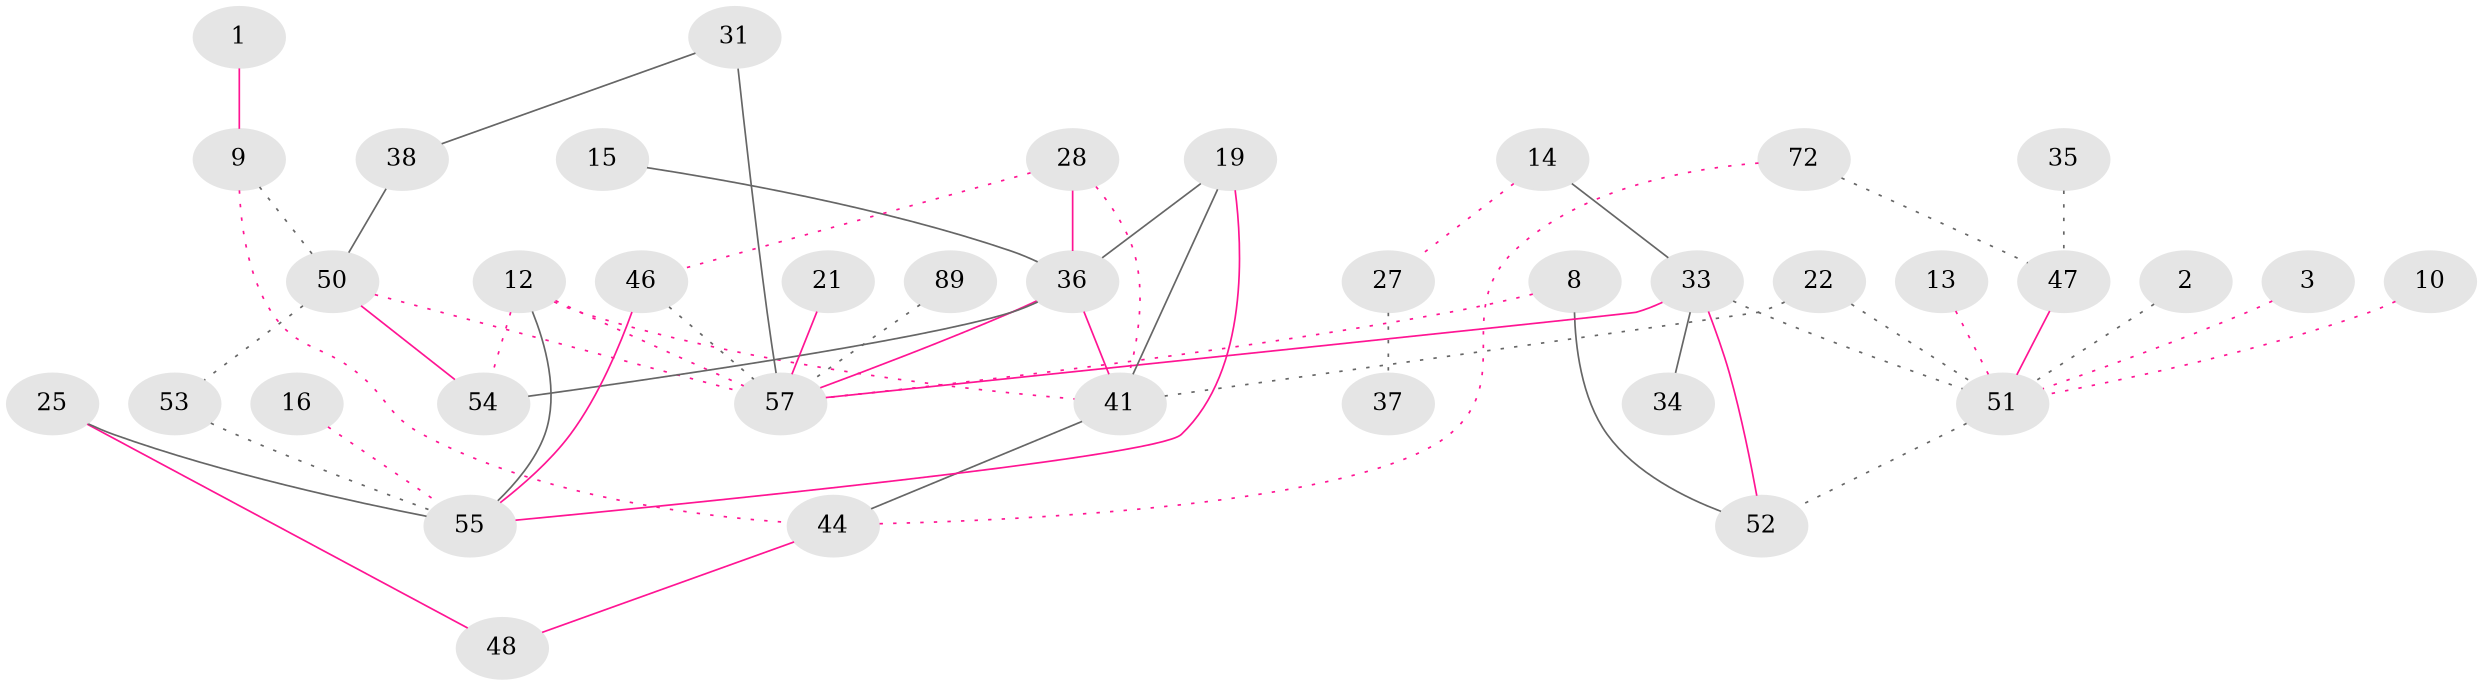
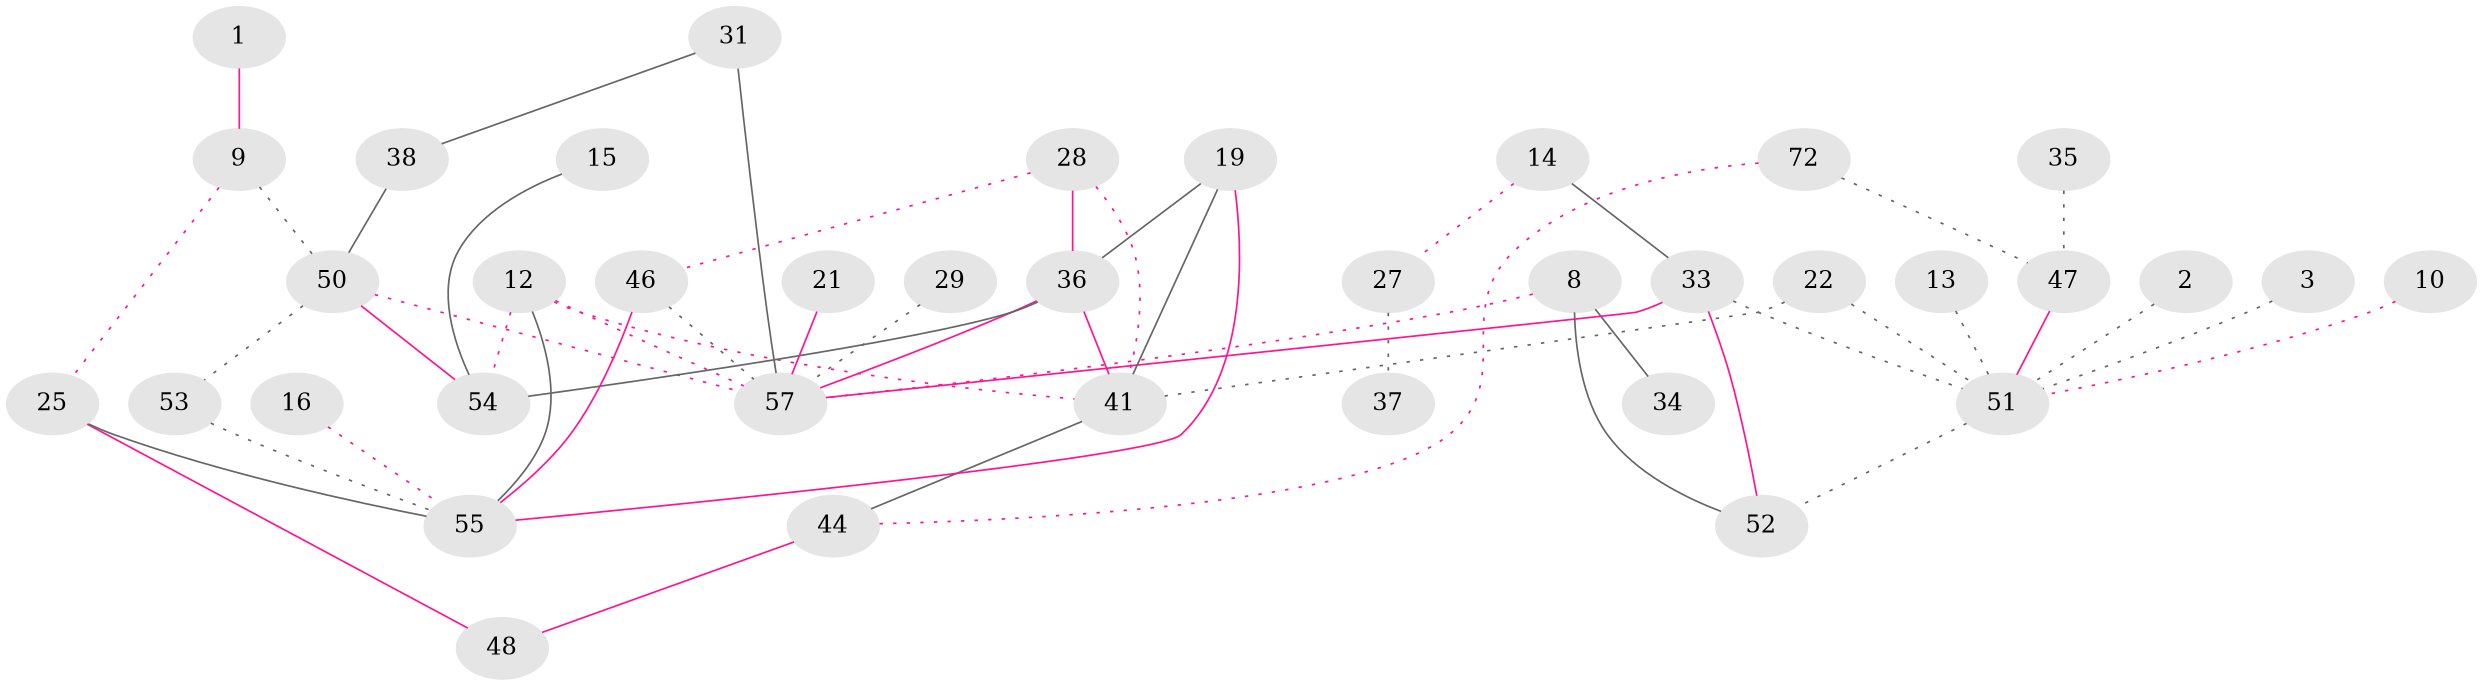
(845, 205) -> (459, 250)
(950, 282) -> (950, 282)
(1683, 343) -> (1622, 343)
(1972, 343) -> (1972, 343)
(2159, 347) -> (2159, 347)
(447, 446) -> (146, 282)
